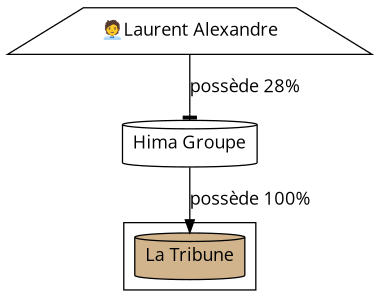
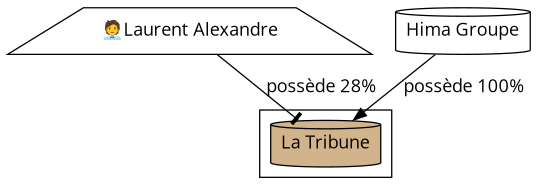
(190, 84) -> (255, 85)
